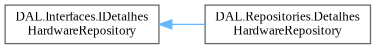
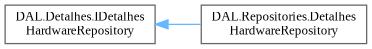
(82, 24) -> (80, 24)
